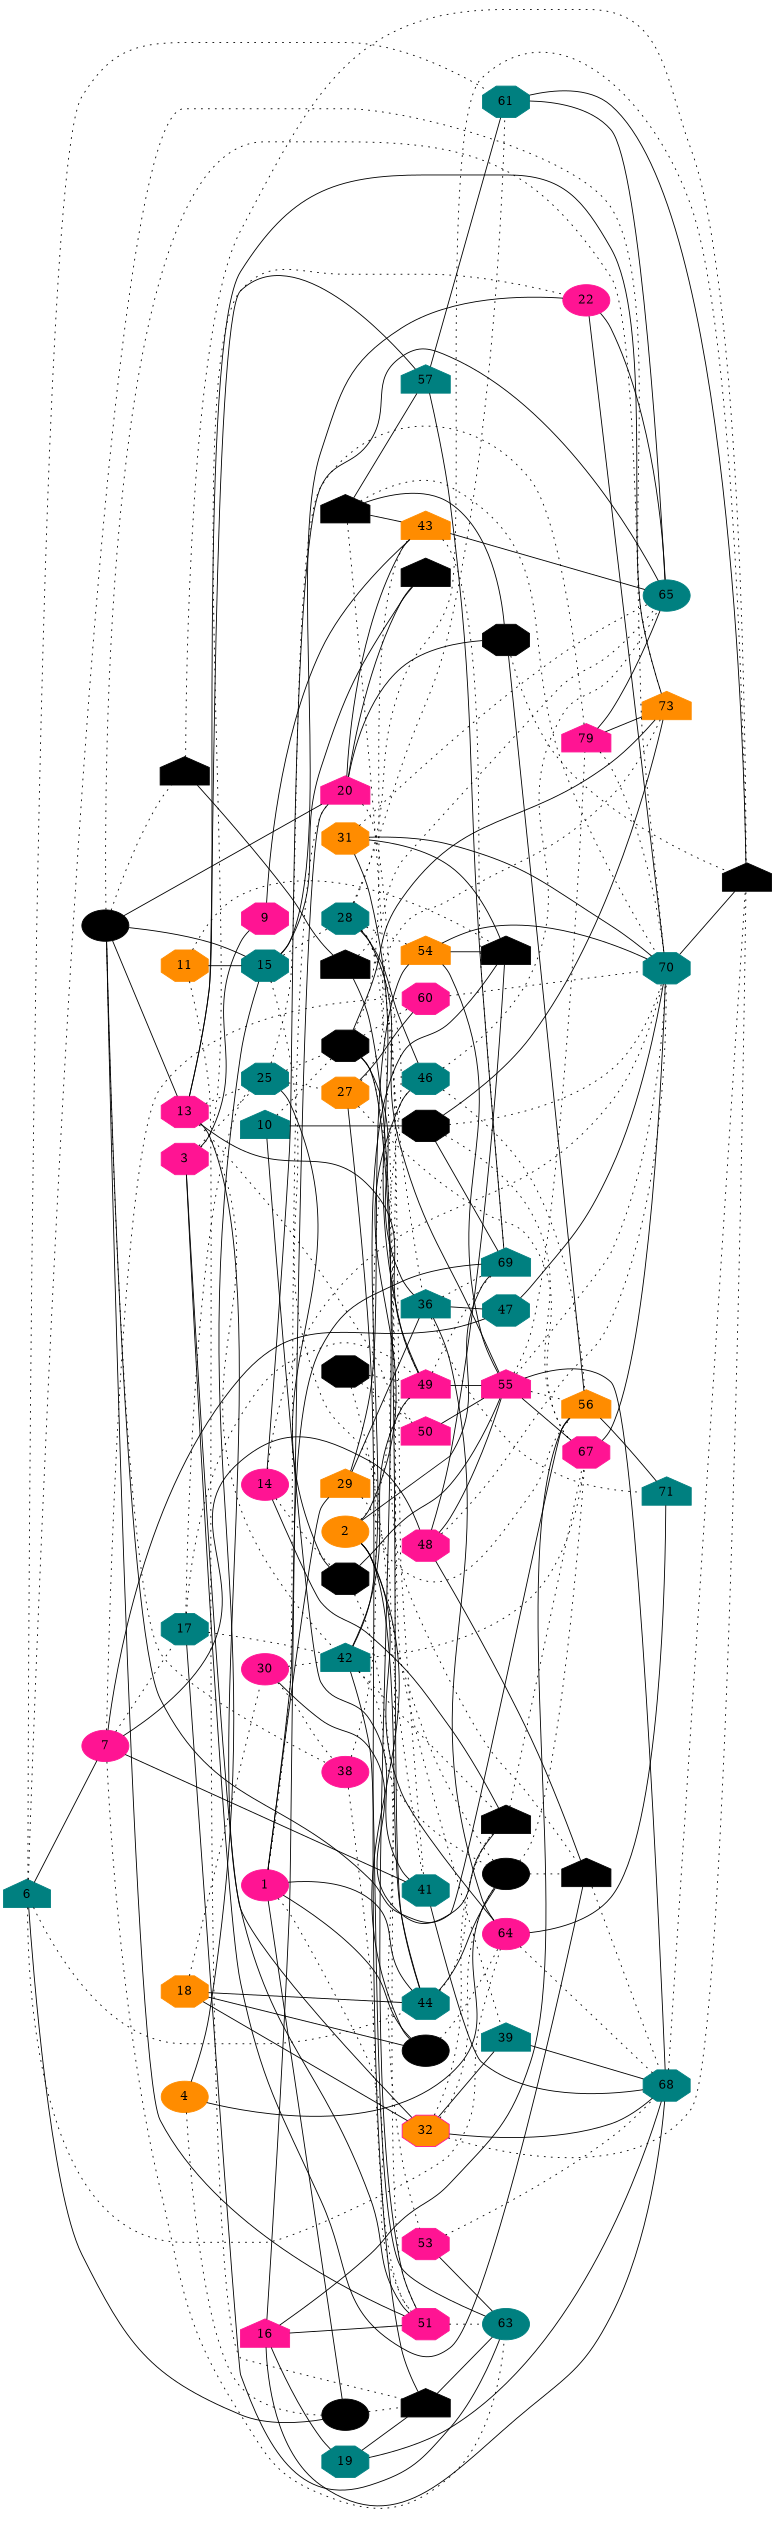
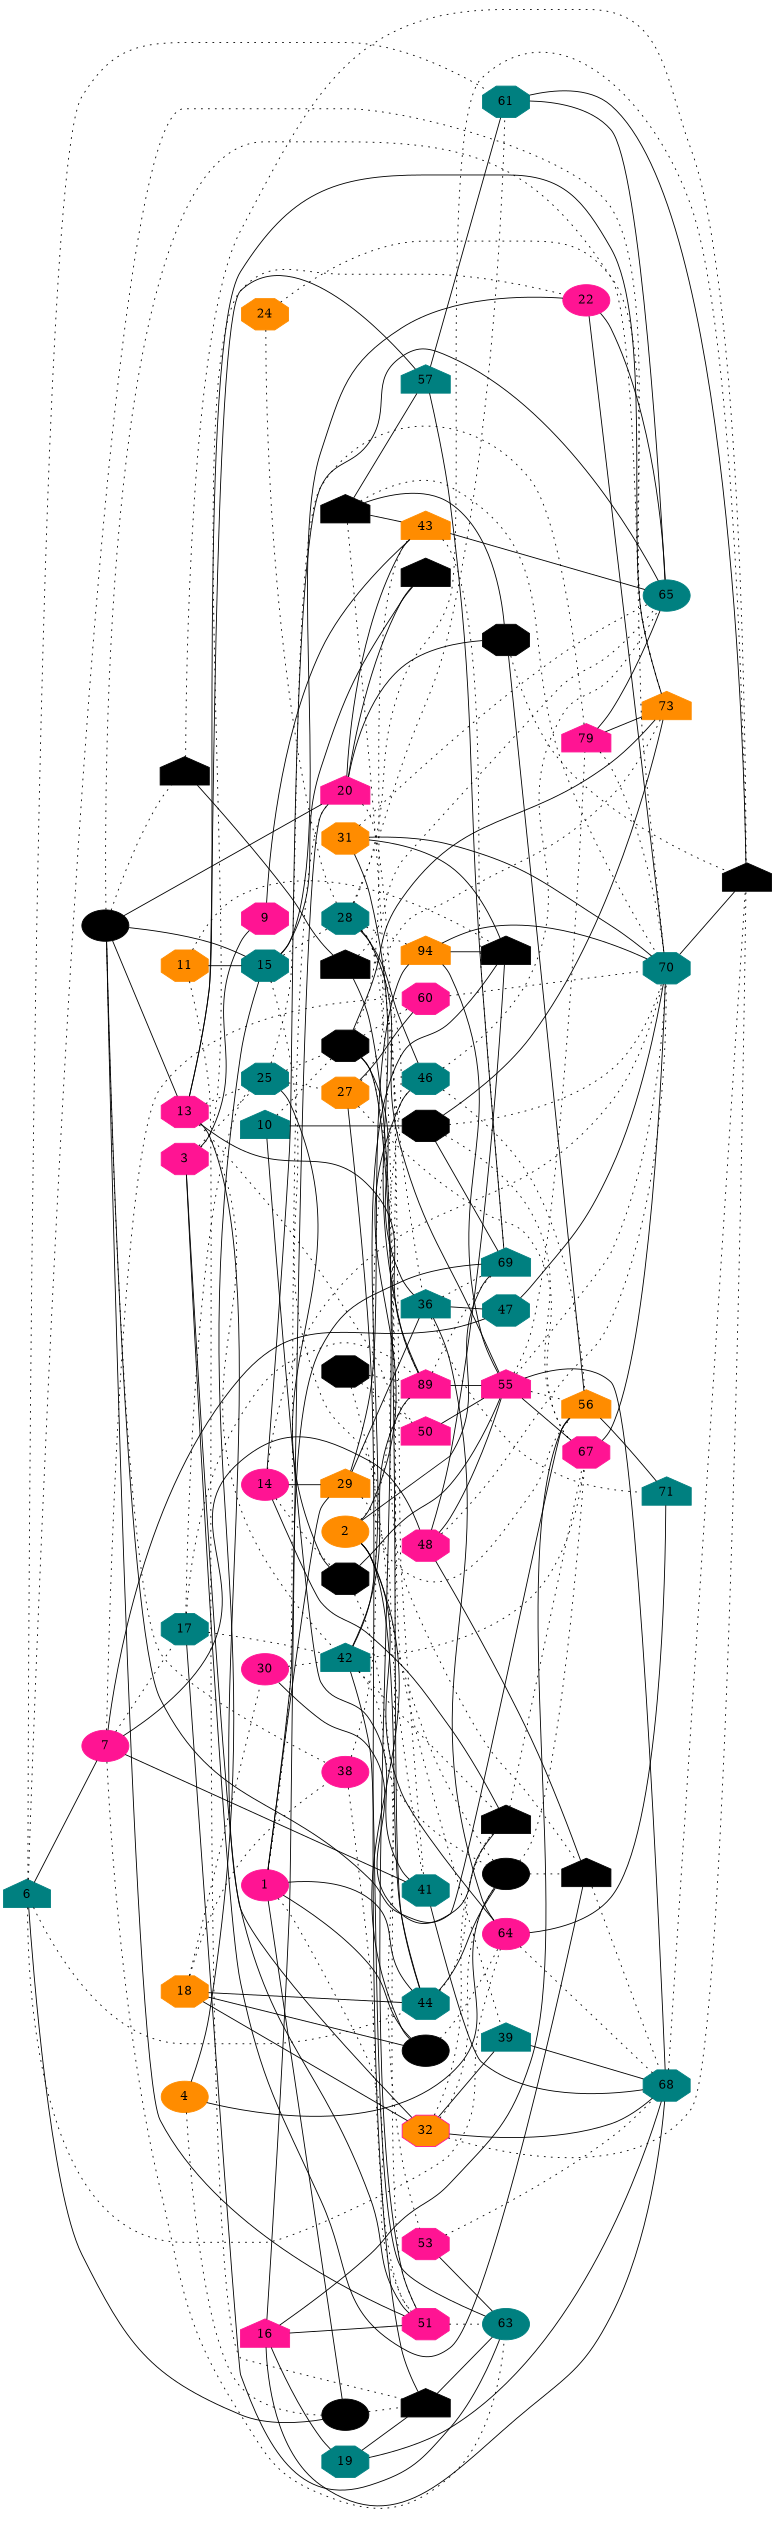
none -> (265, 314)
(426, 952) -> (426, 952)
(426, 1385) -> (426, 1385)
none -> (305, 1485)
(305, 1721) -> (242, 1860)
